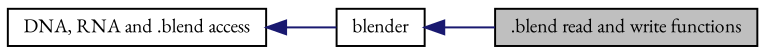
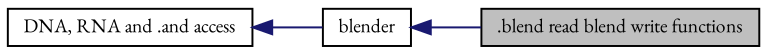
(137, 27) -> (130, 27)
(626, 27) -> (620, 27)
